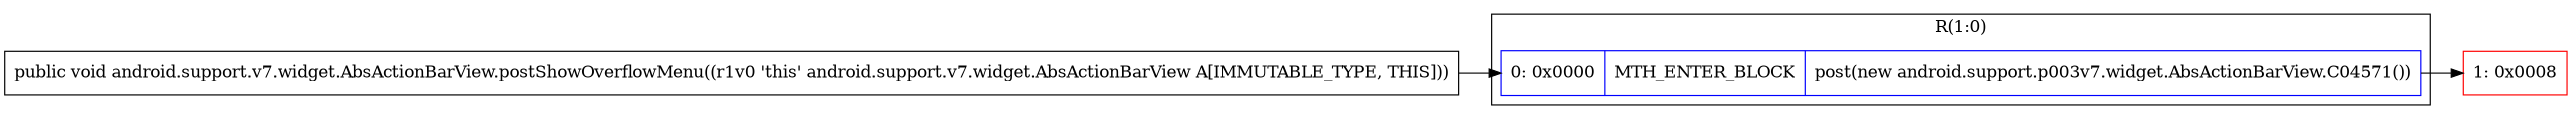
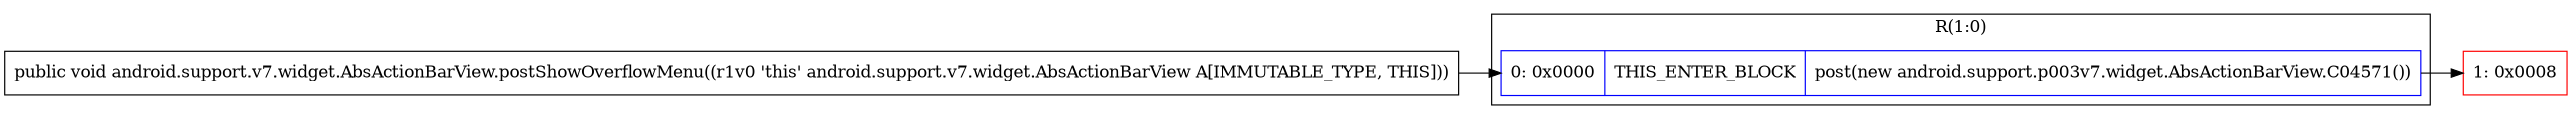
(1705, 73) -> (1705, 73)
